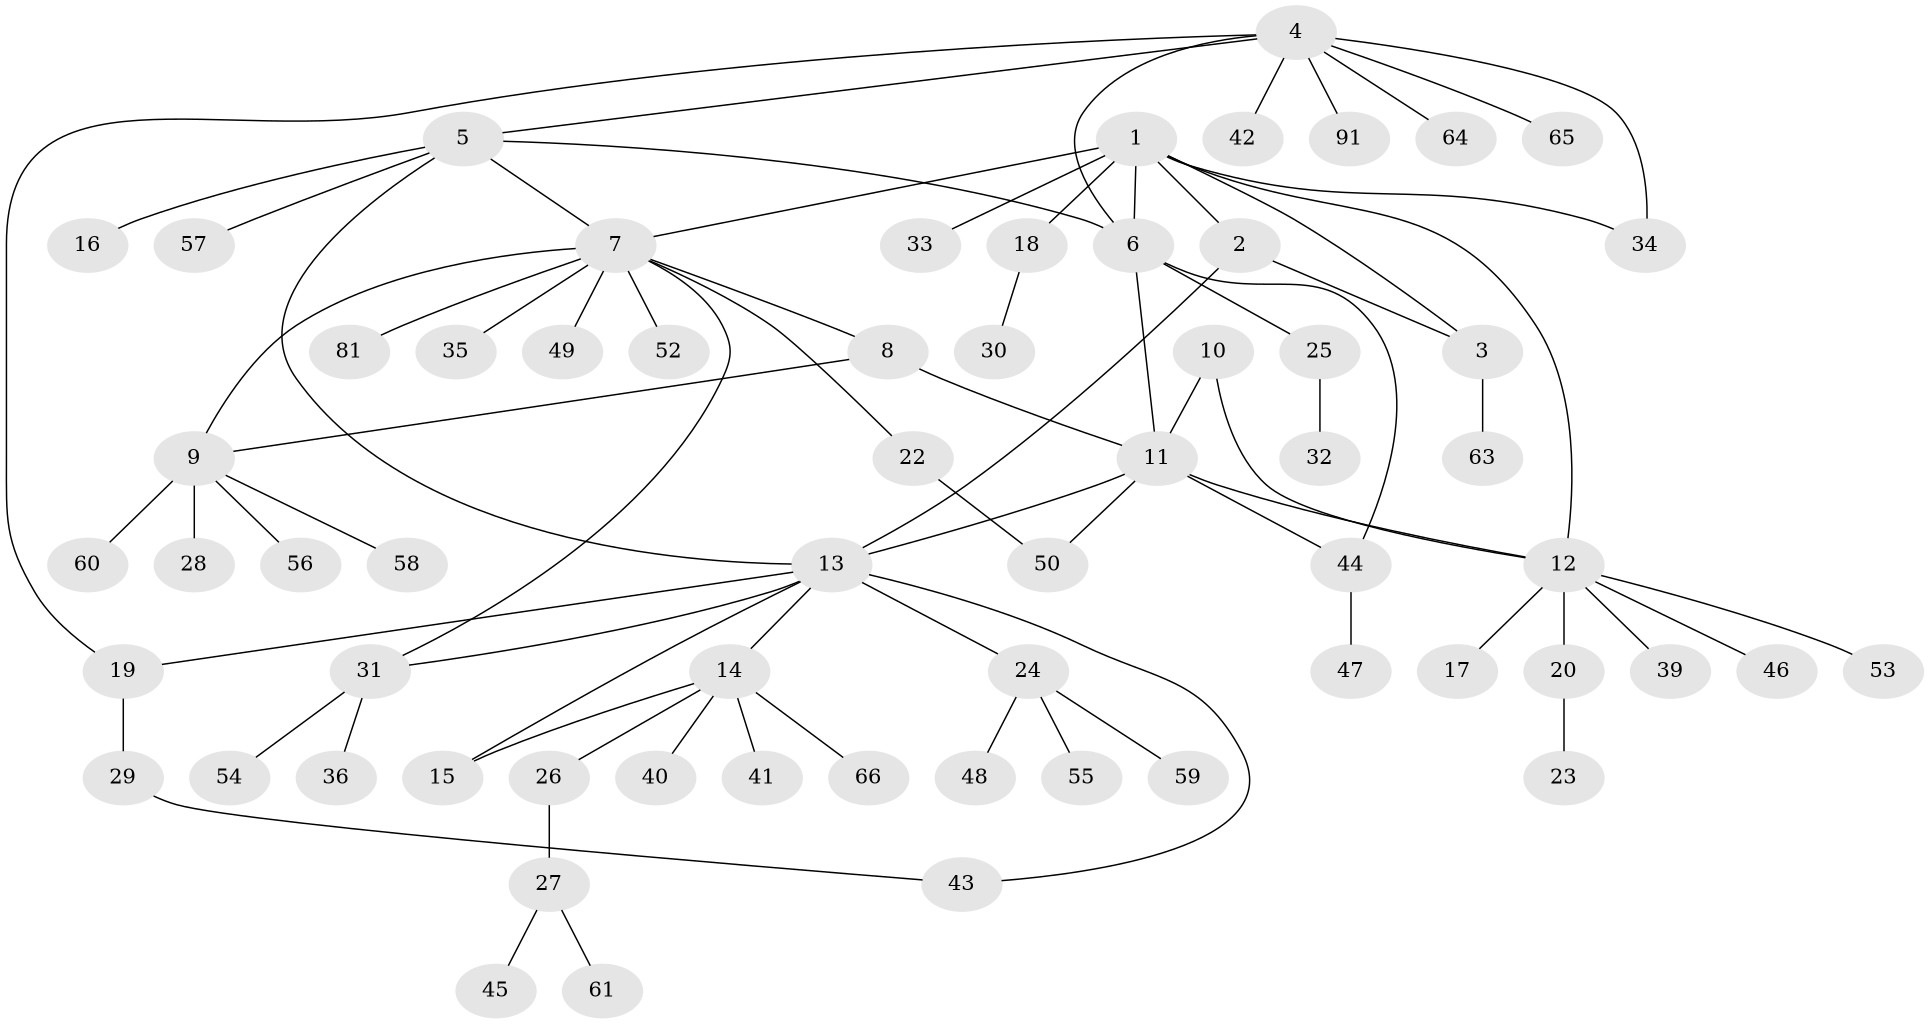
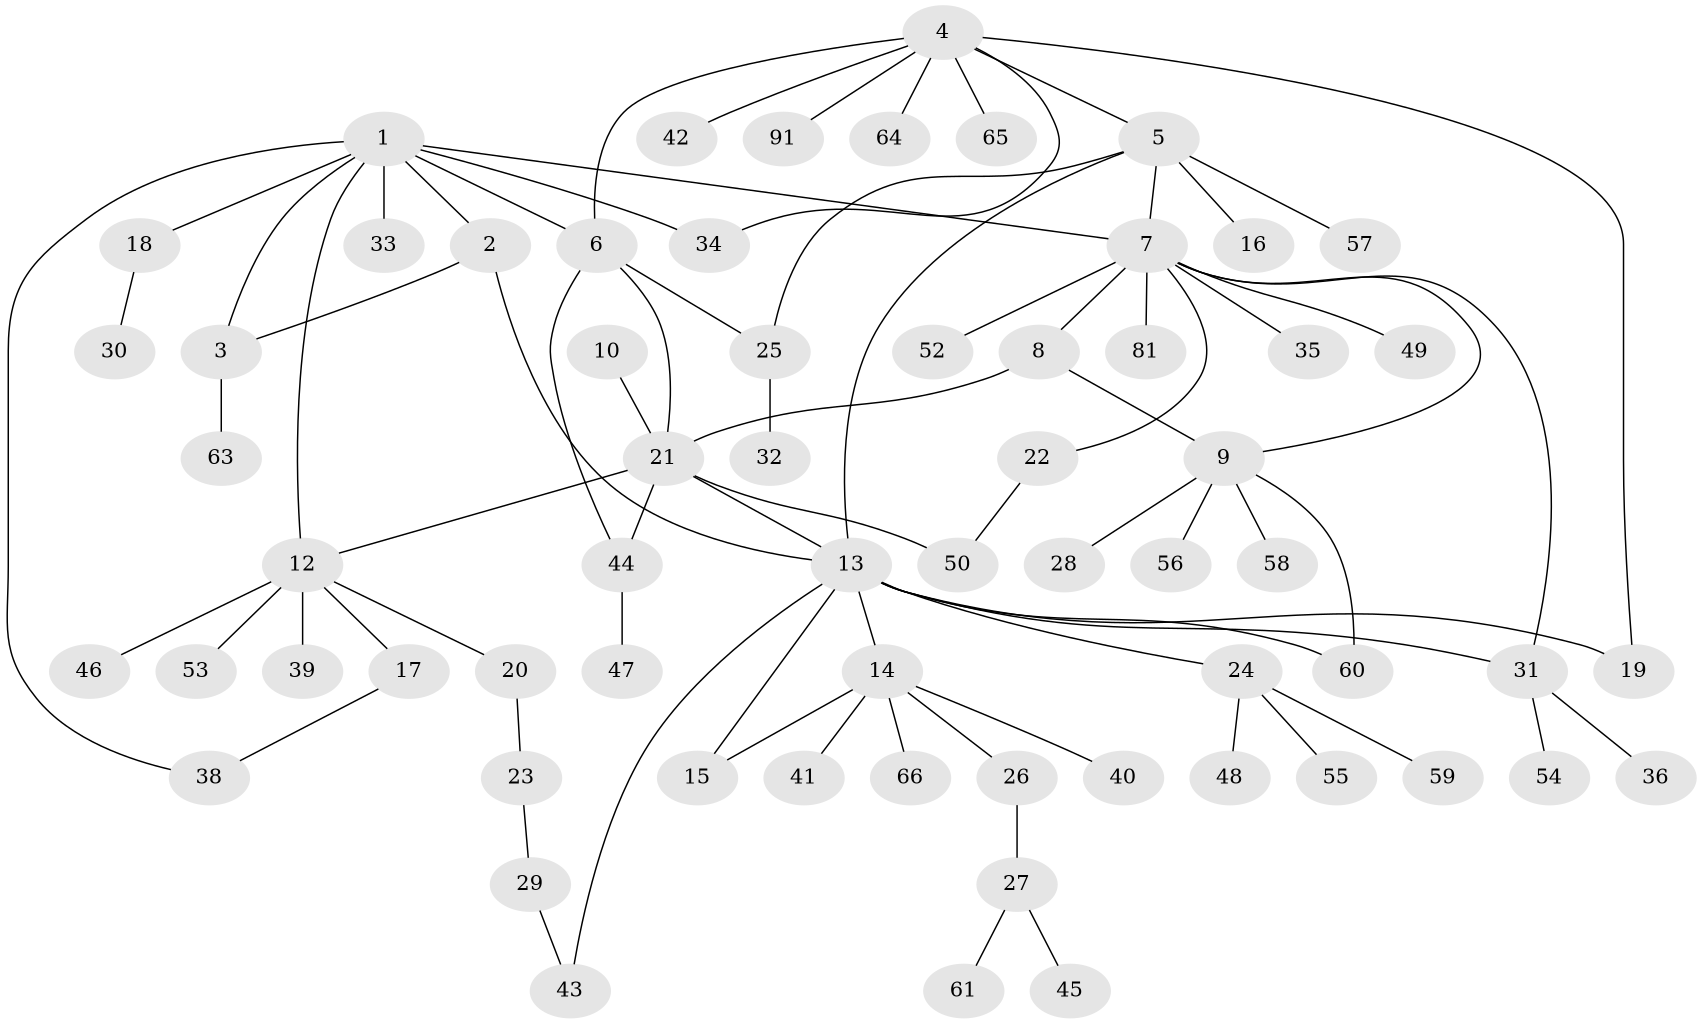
(806, 165) -> (912, 180)
(1157, 459) -> (664, 459)
(1273, 489) -> none
none -> (1102, 619)
(123, 725) -> (526, 831)
none -> (209, 778)
